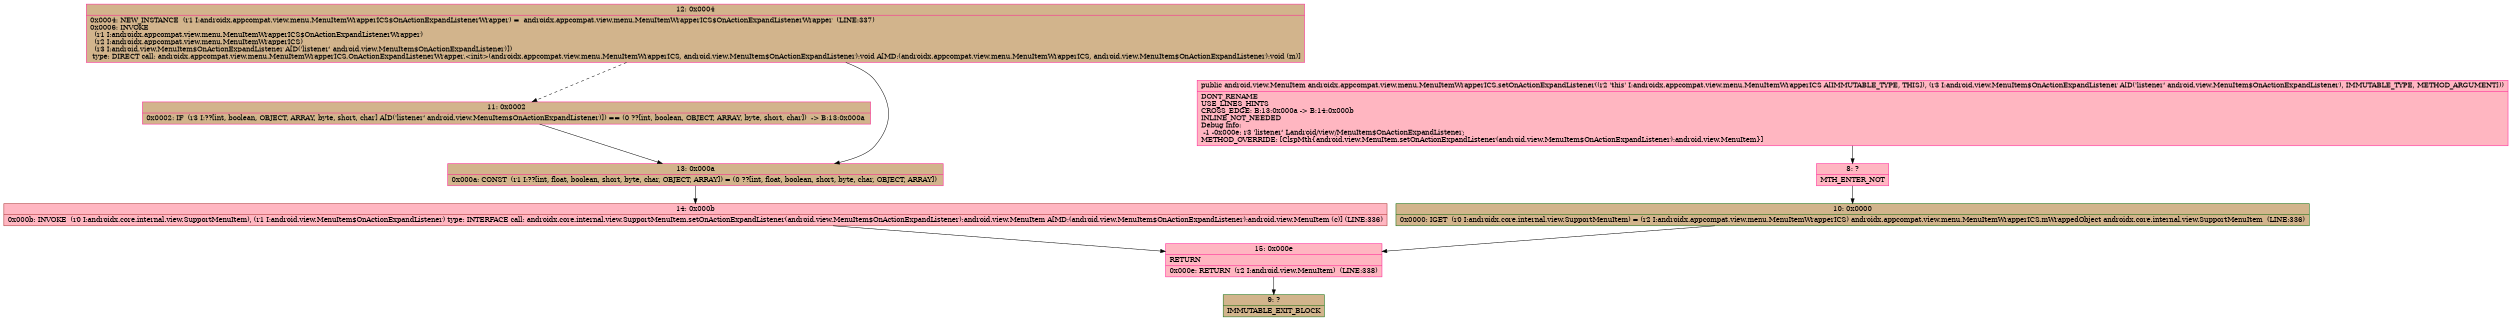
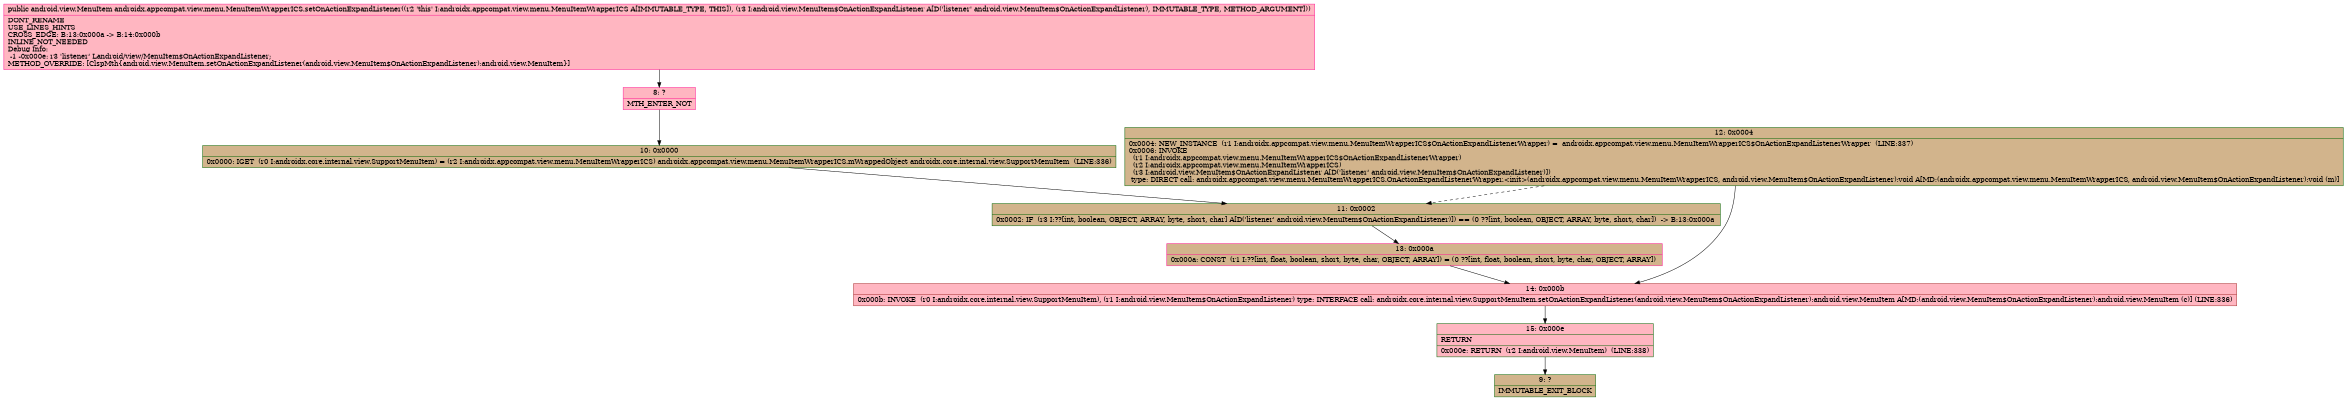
(695, 33) -> (1734, 157)
(507, 113) -> (1356, 215)
(888, 116) -> (1704, 250)
(1551, 238) -> (1005, 185)
(1274, 260) -> (1545, 340)
